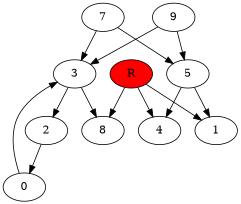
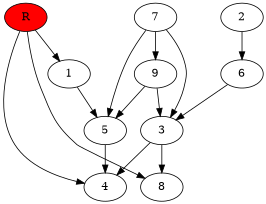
none -> (156, 42)
(62, 99) -> (136, 156)
(200, 99) -> (85, 99)
(24, 187) -> (242, 74)
